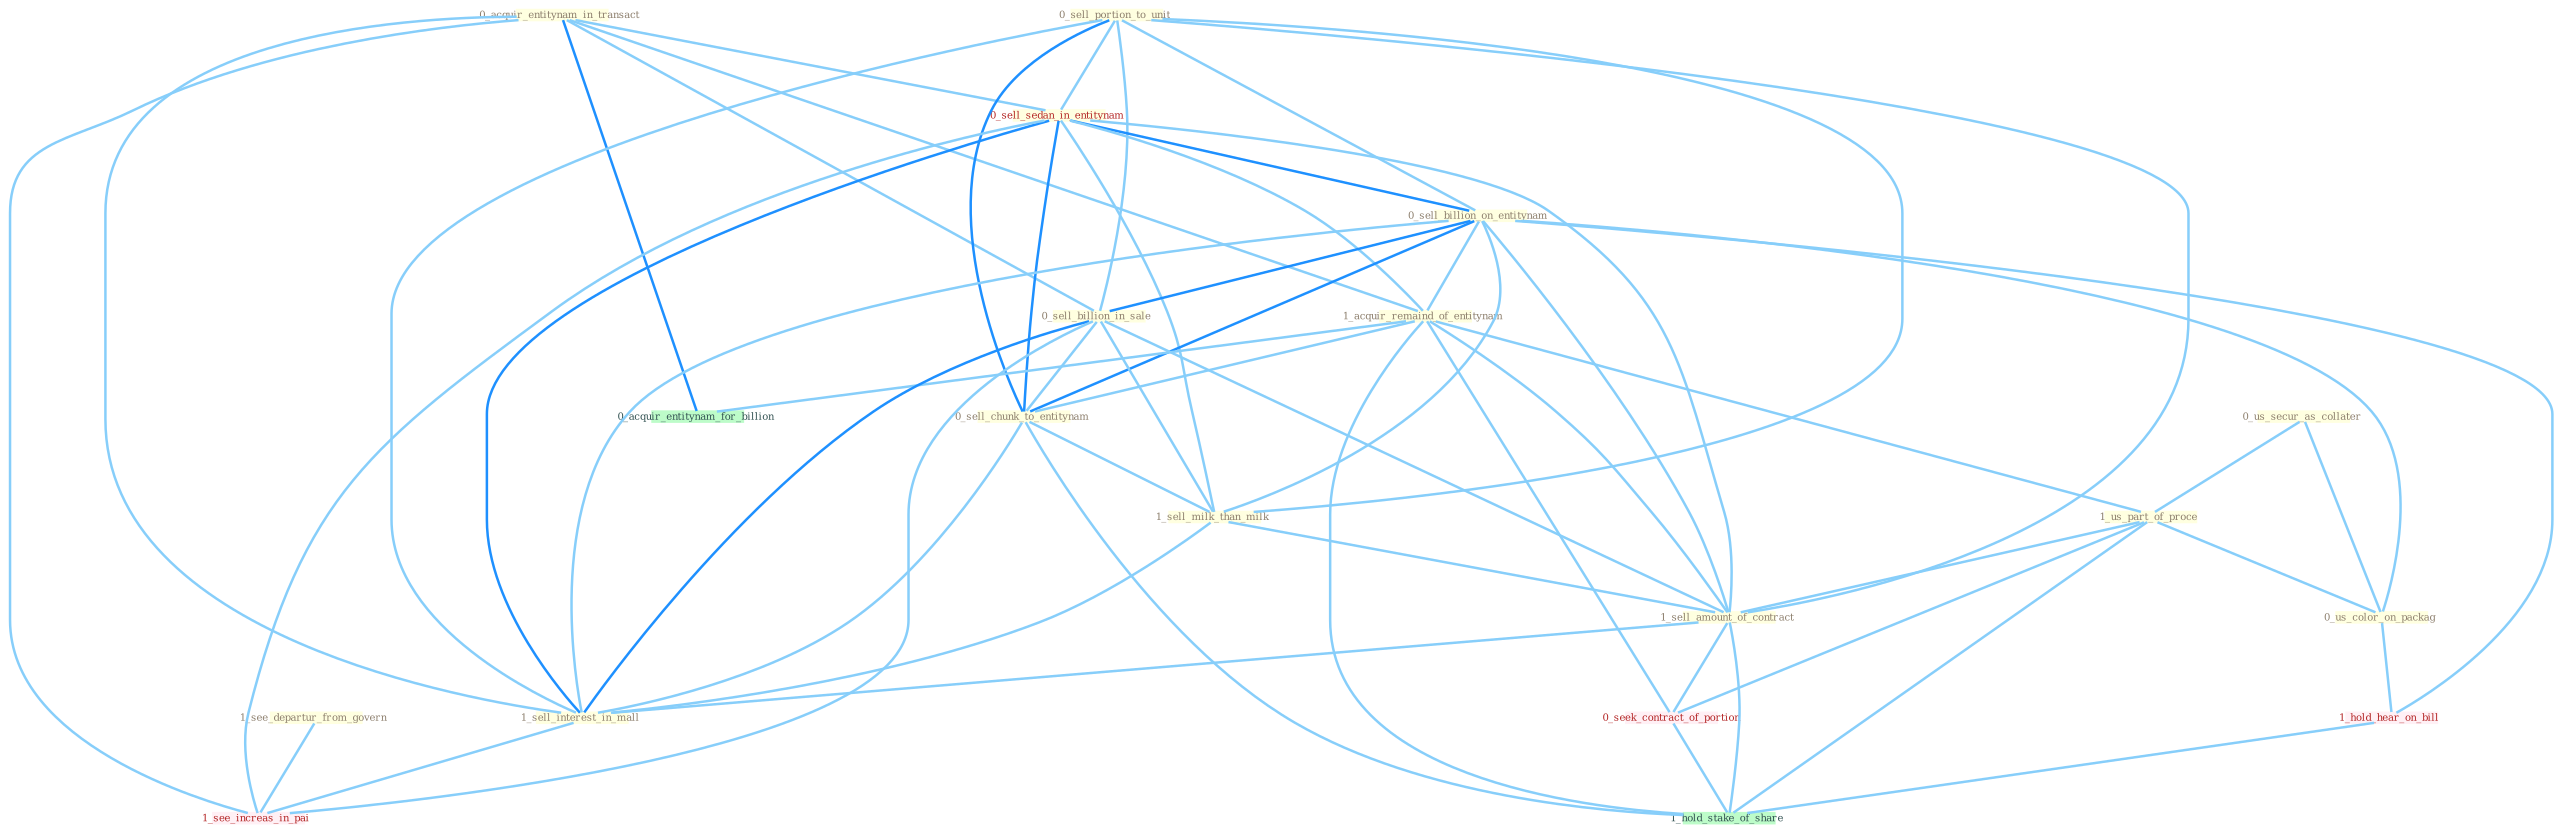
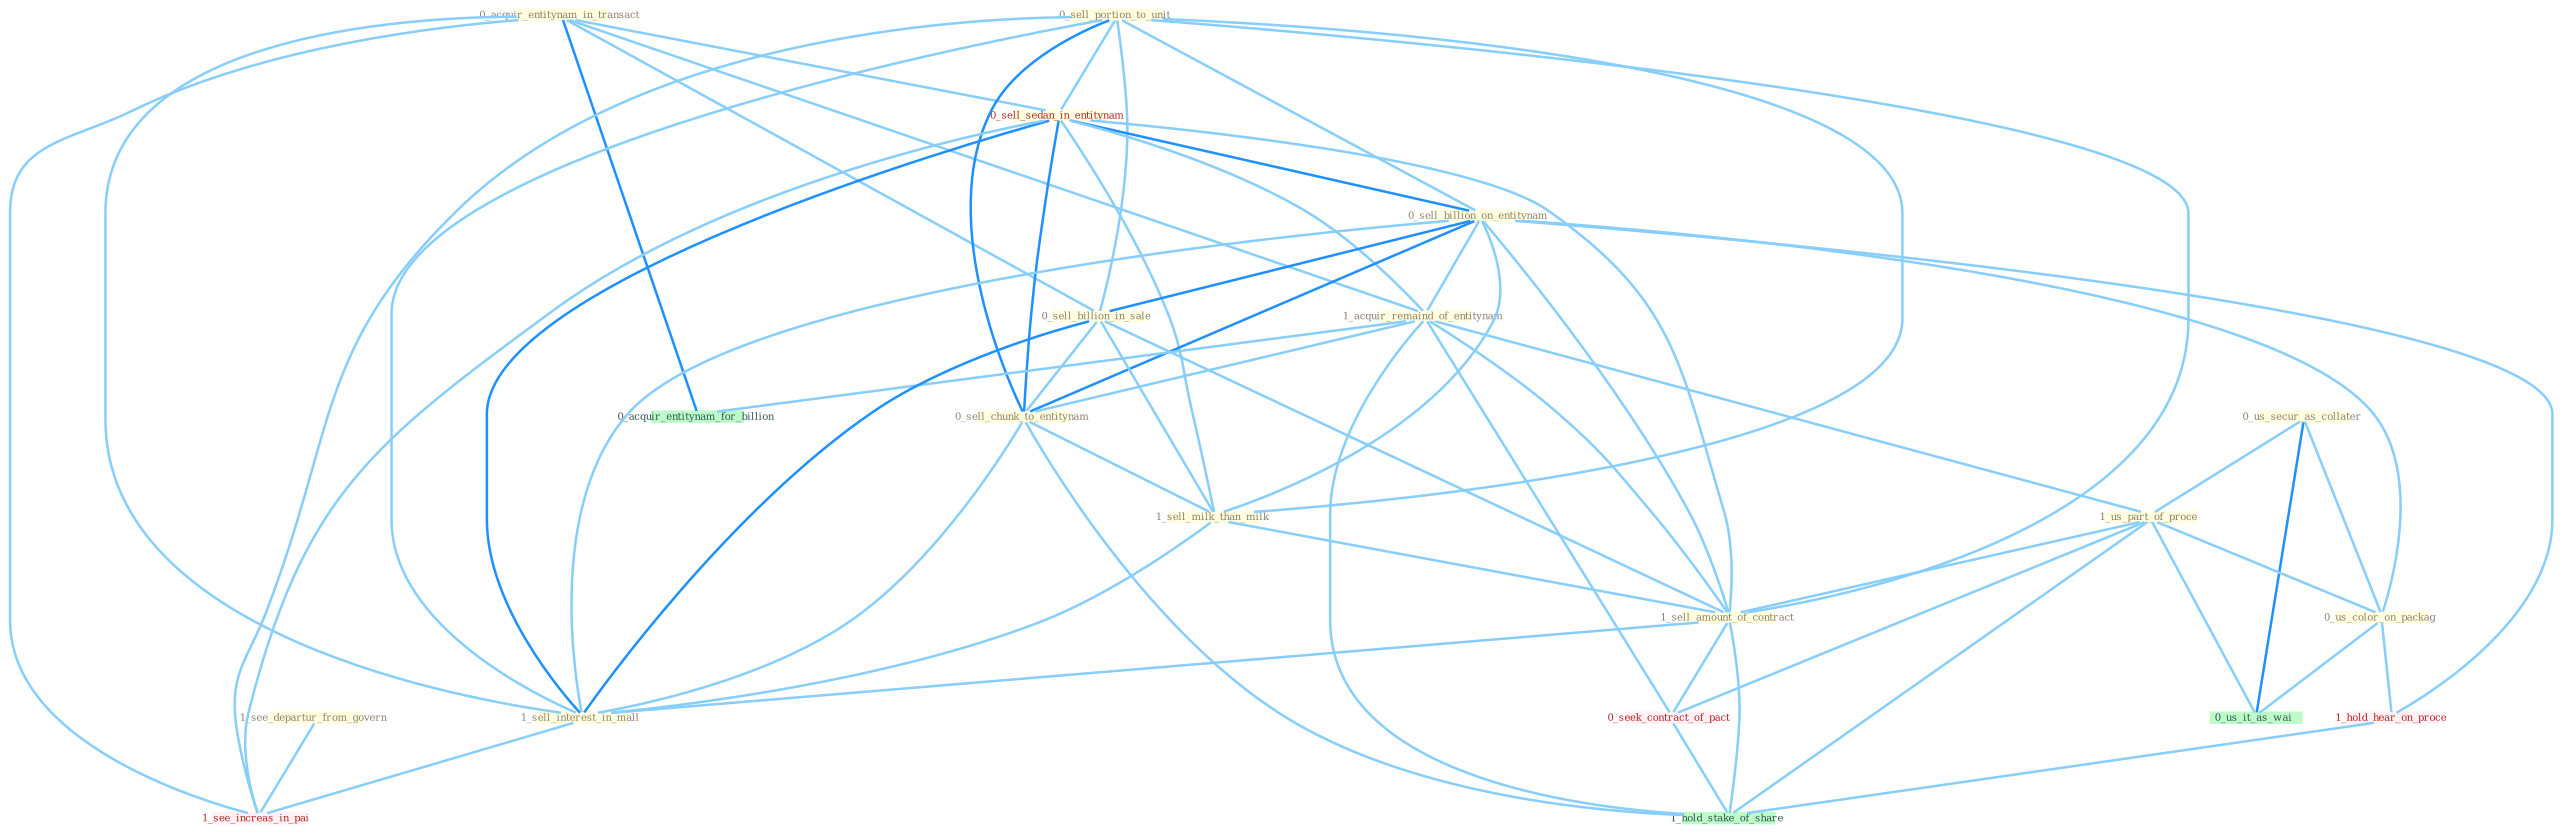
(808, 712) -> (507, 170)
(1671, 718) -> (1671, 718)
none -> (2256, 718)
(2392, 718) -> (2392, 718)
